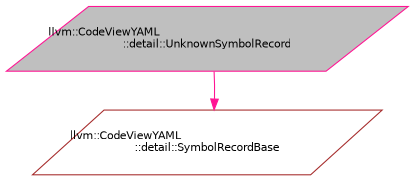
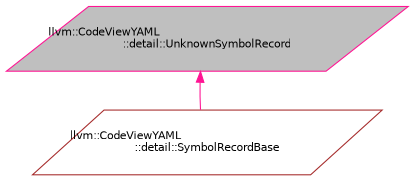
(215, 85) -> (200, 96)
